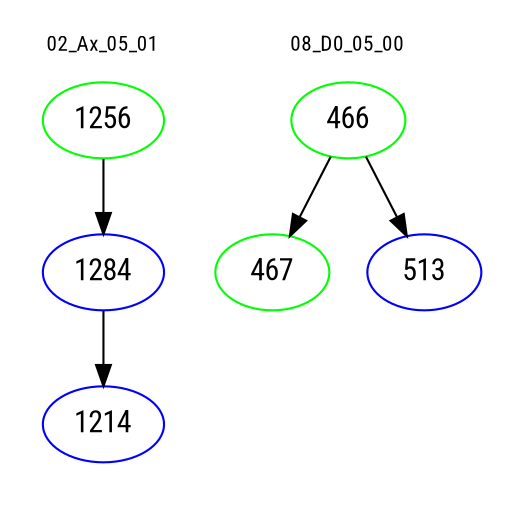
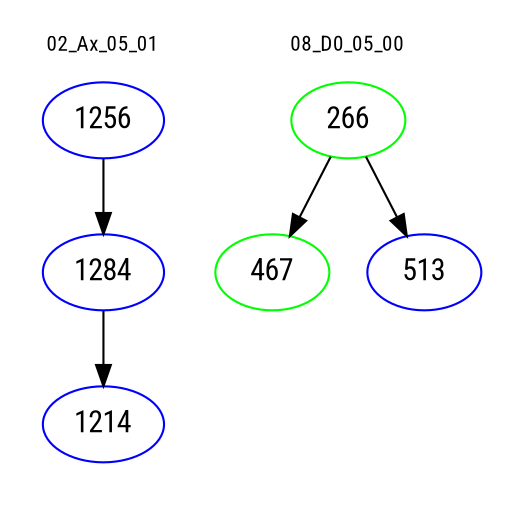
(103, 120) -> (103, 120)
(348, 120) -> (348, 120)
